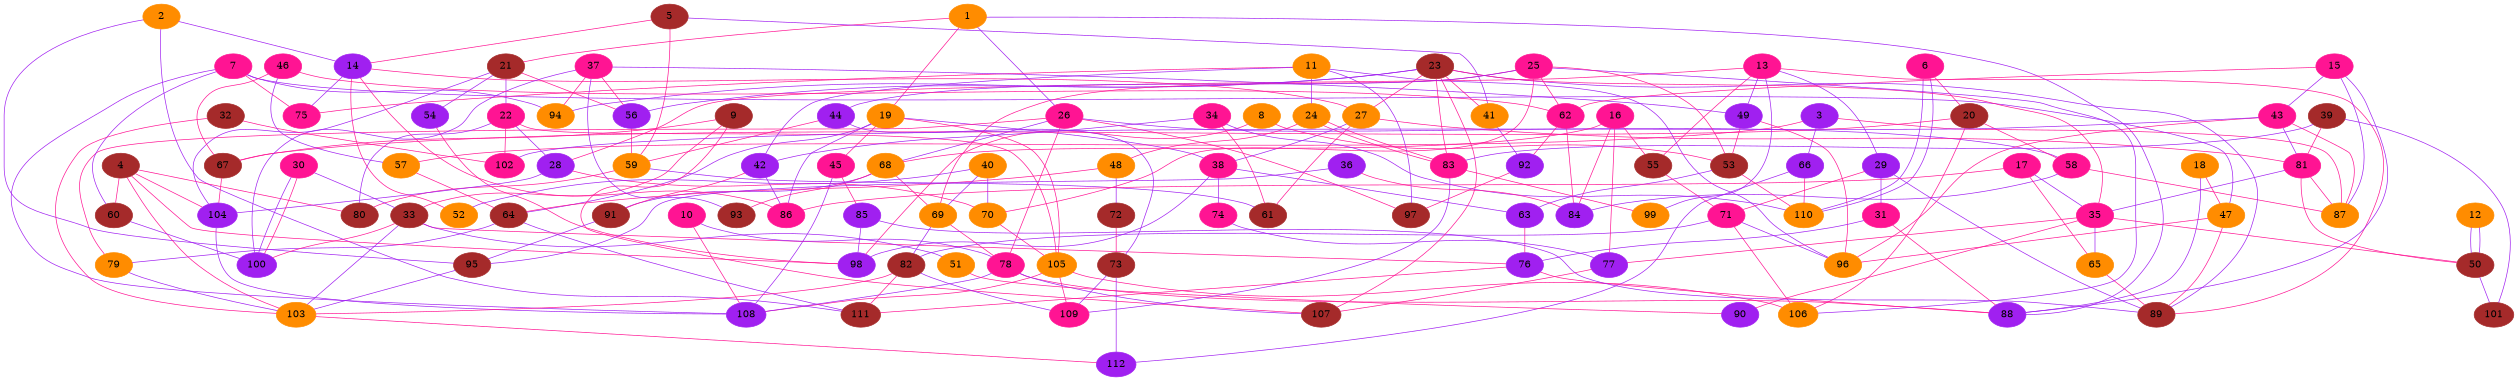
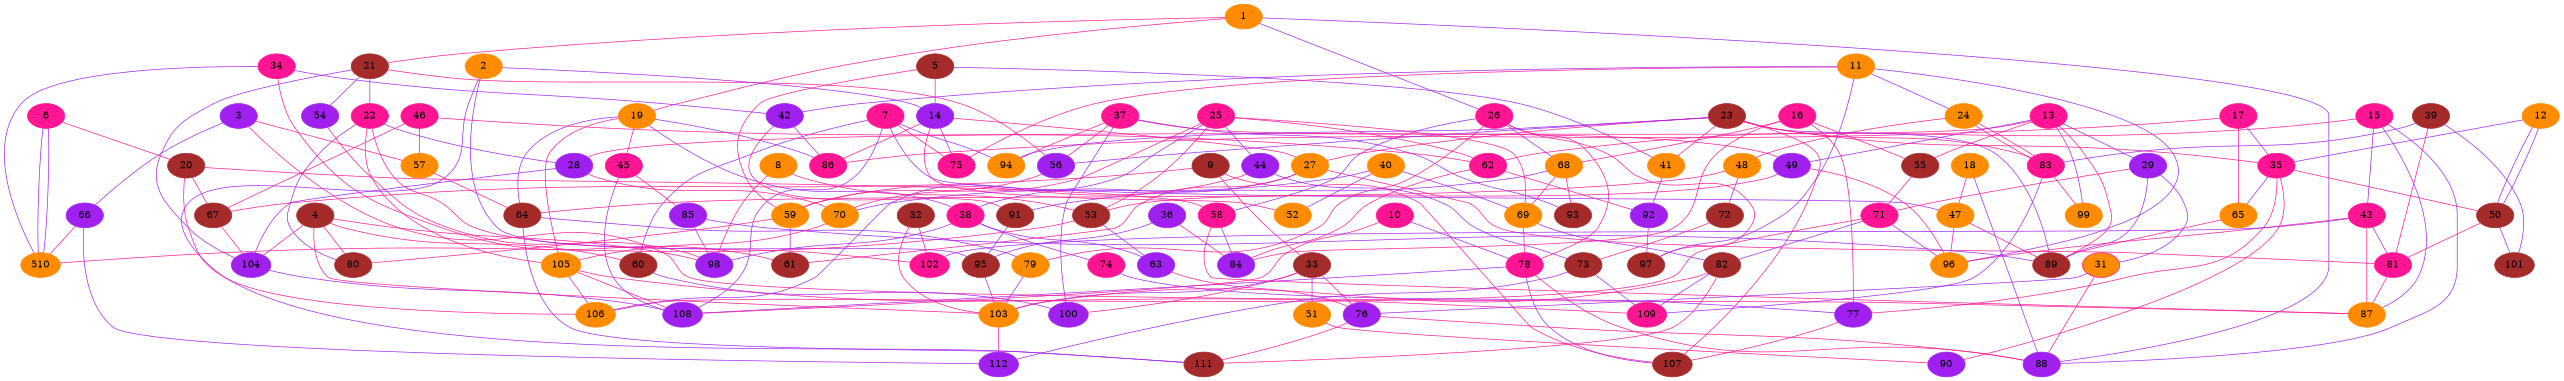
(1169, 79) -> (1458, 134)
(299, 166) -> none
(2190, 193) -> (2403, 142)
(1804, 215) -> (41, 265)
(1881, 215) -> (2101, 265)
